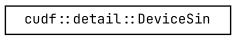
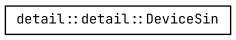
(118, 20) -> (118, 20)
